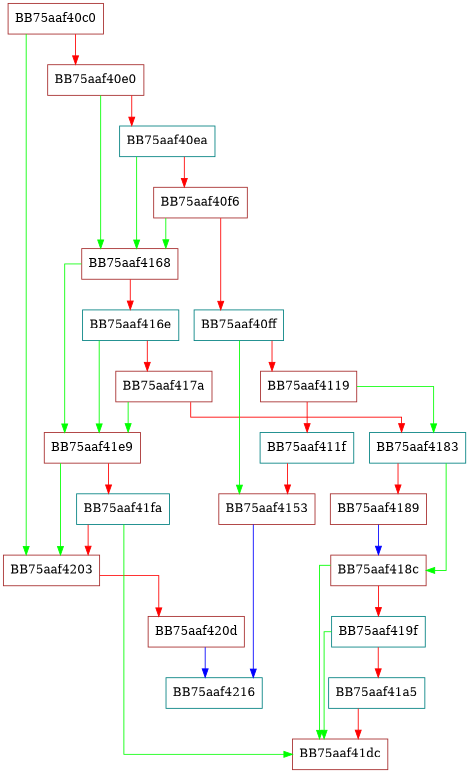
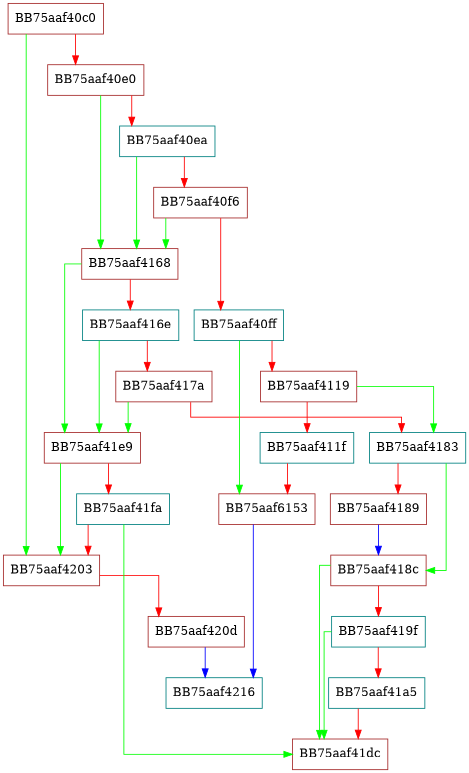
(267, 509) -> (267, 509)
